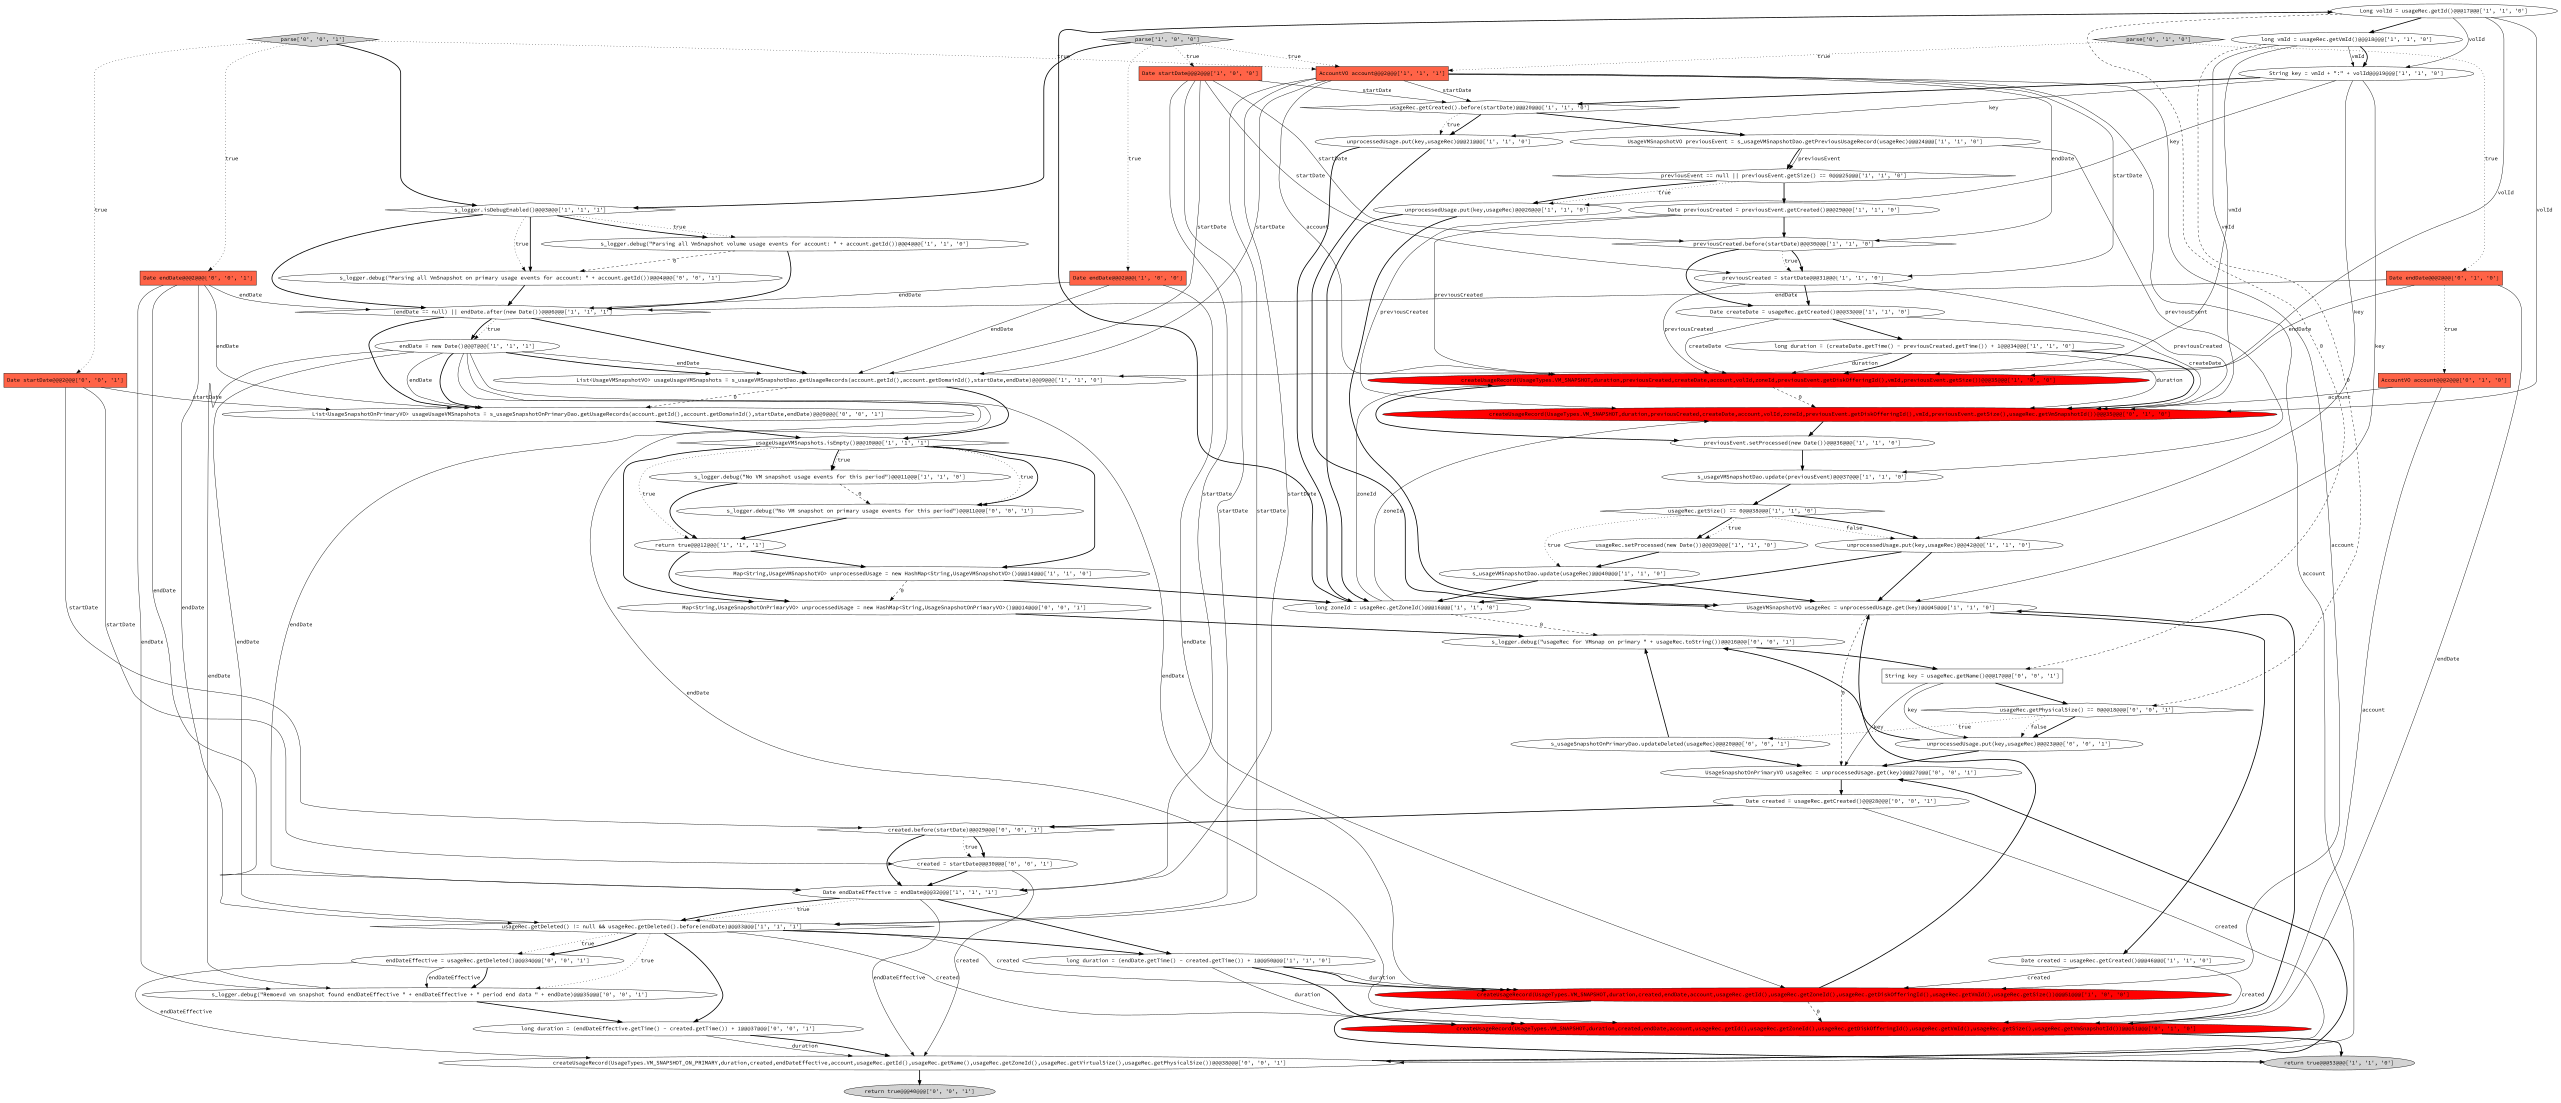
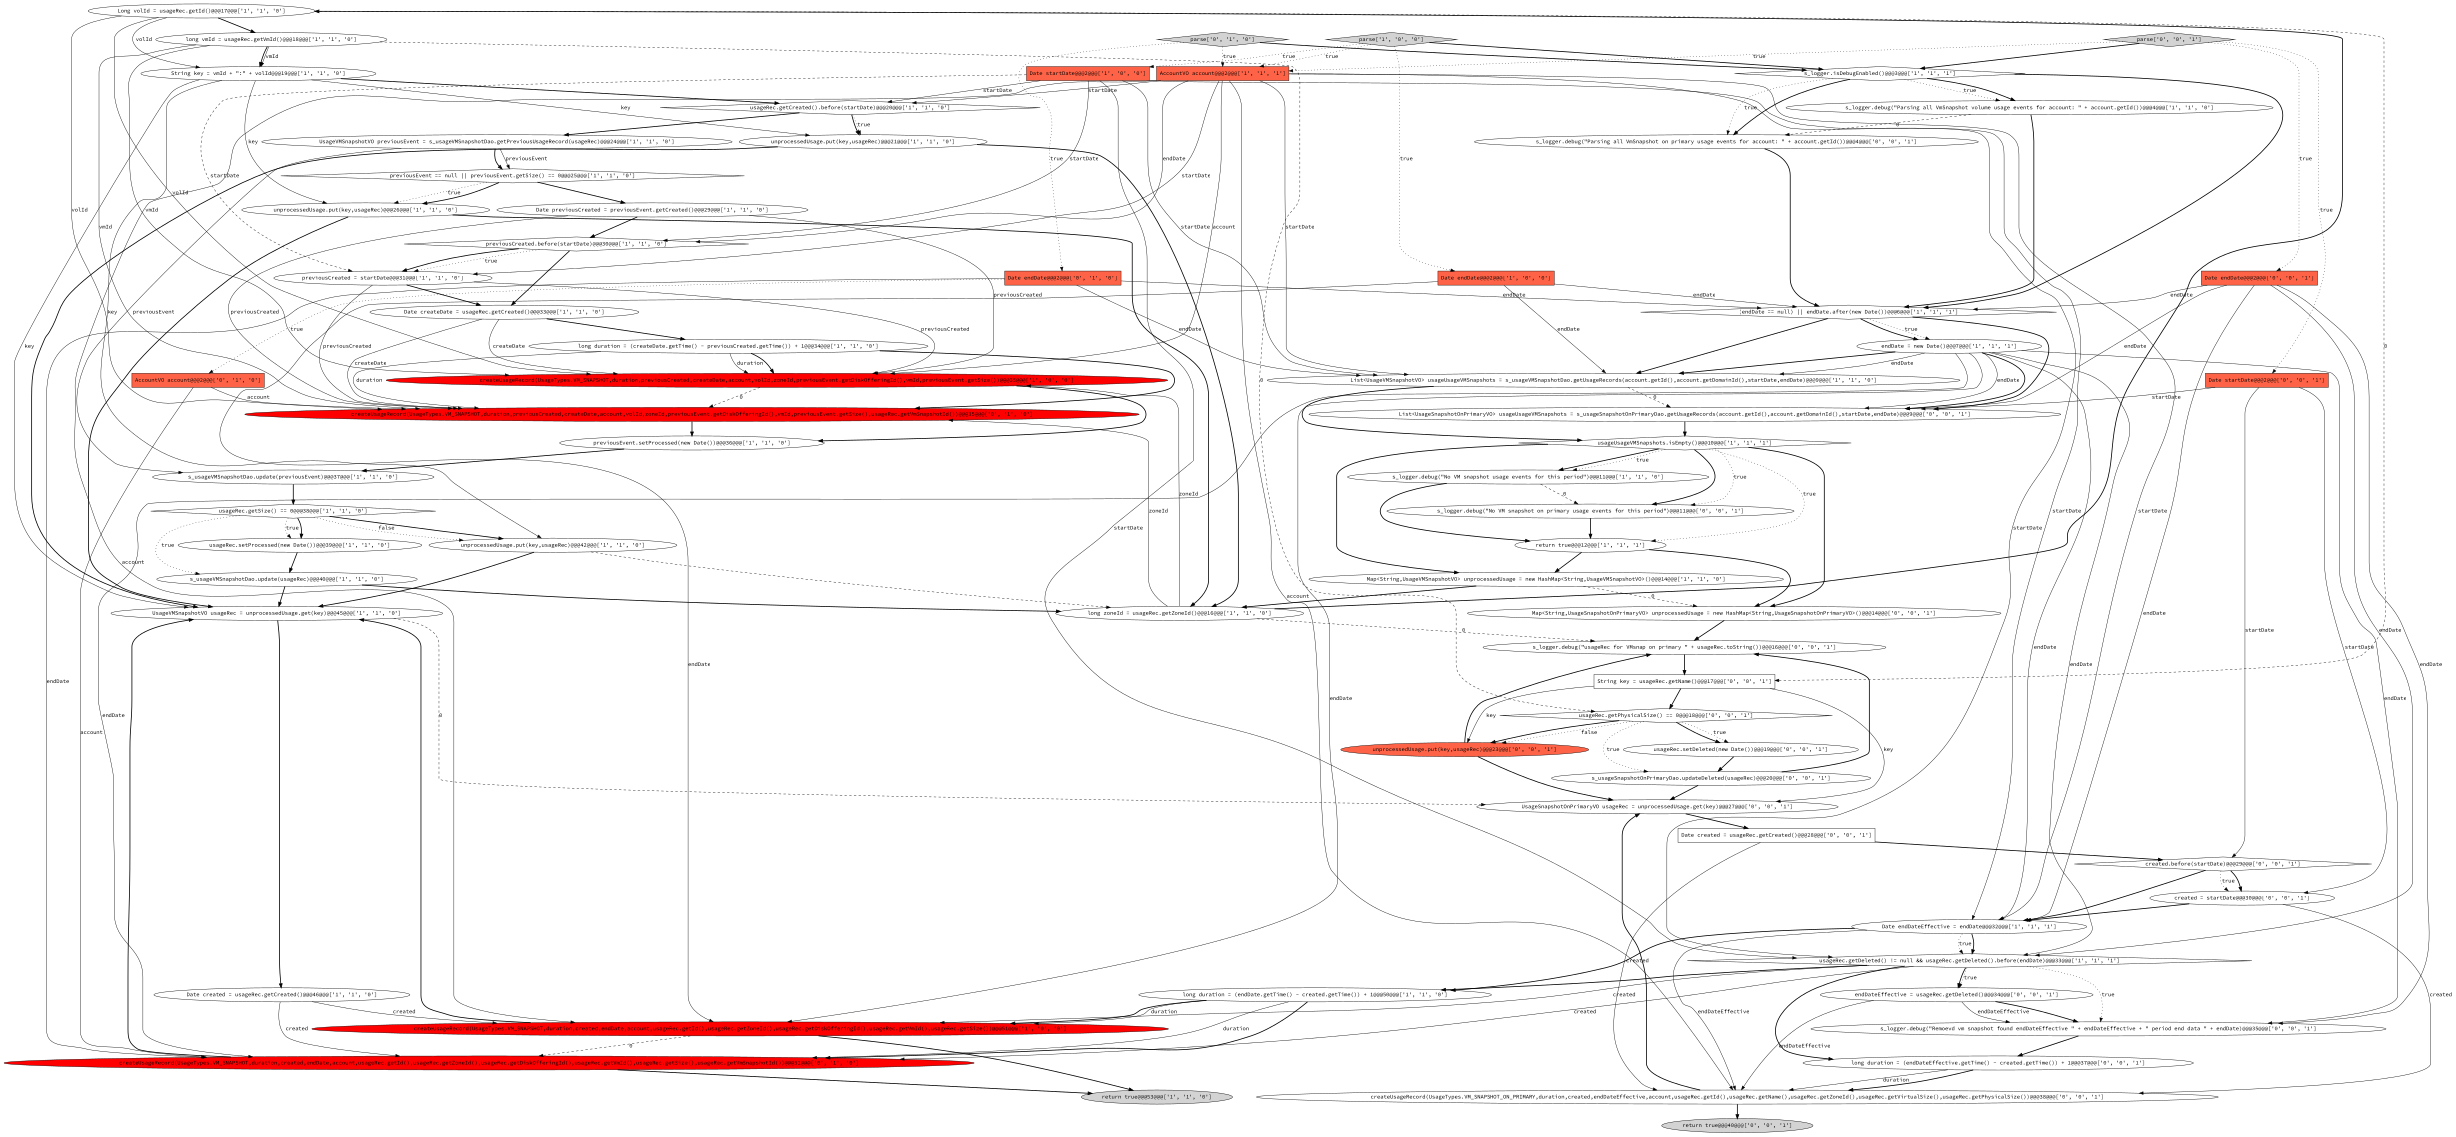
none -> (1531, 58)
(1423, 237) -> (522, 84)
(1693, 582) -> (848, 584)
(2019, 744) -> (1465, 750)
none -> (1741, 750)
(1841, 801) -> (1777, 835)
